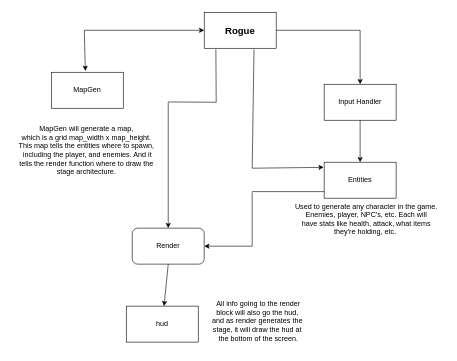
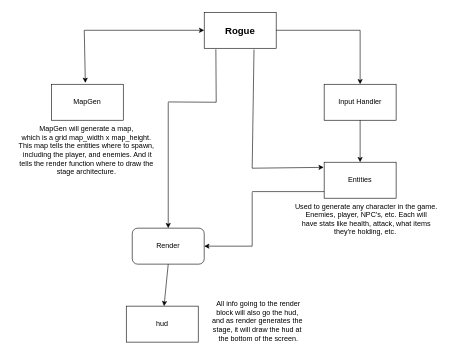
(87, 90) -> (87, 102)
